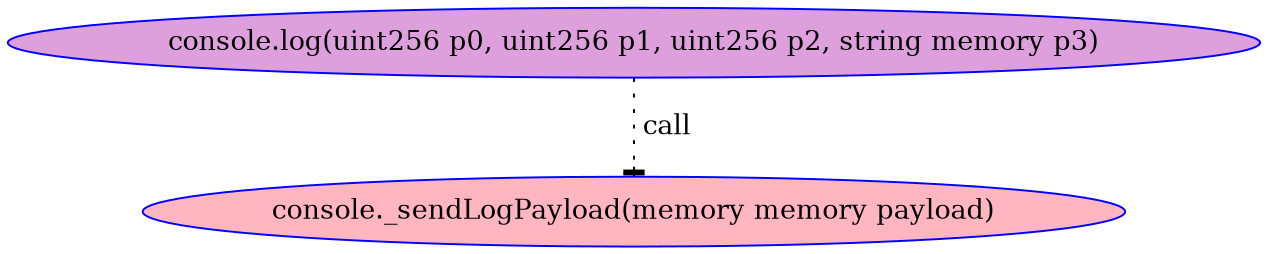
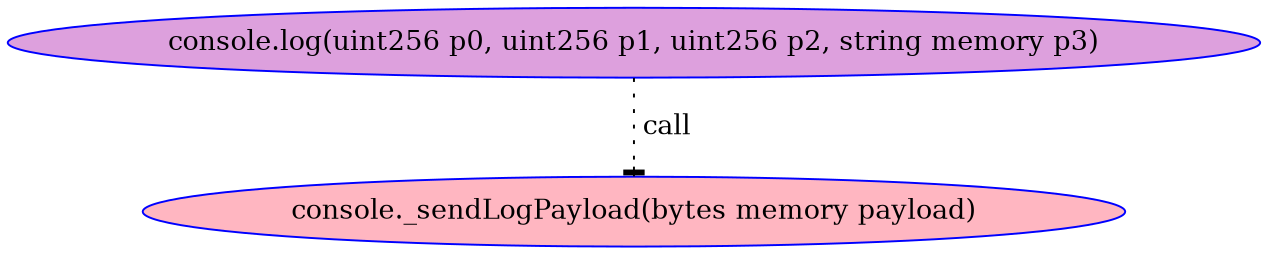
(634, 212) -> (634, 212)
